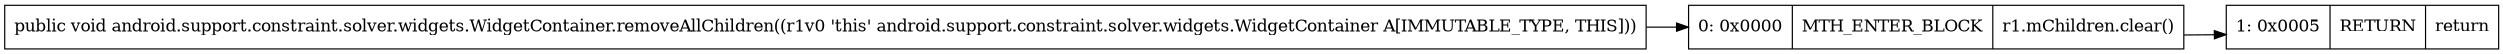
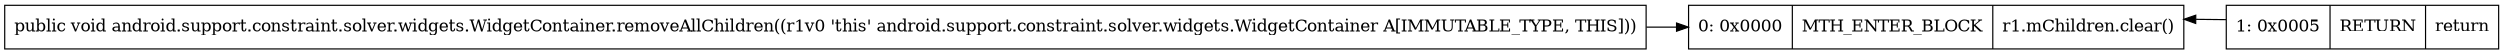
(2199, 35) -> (2211, 19)
